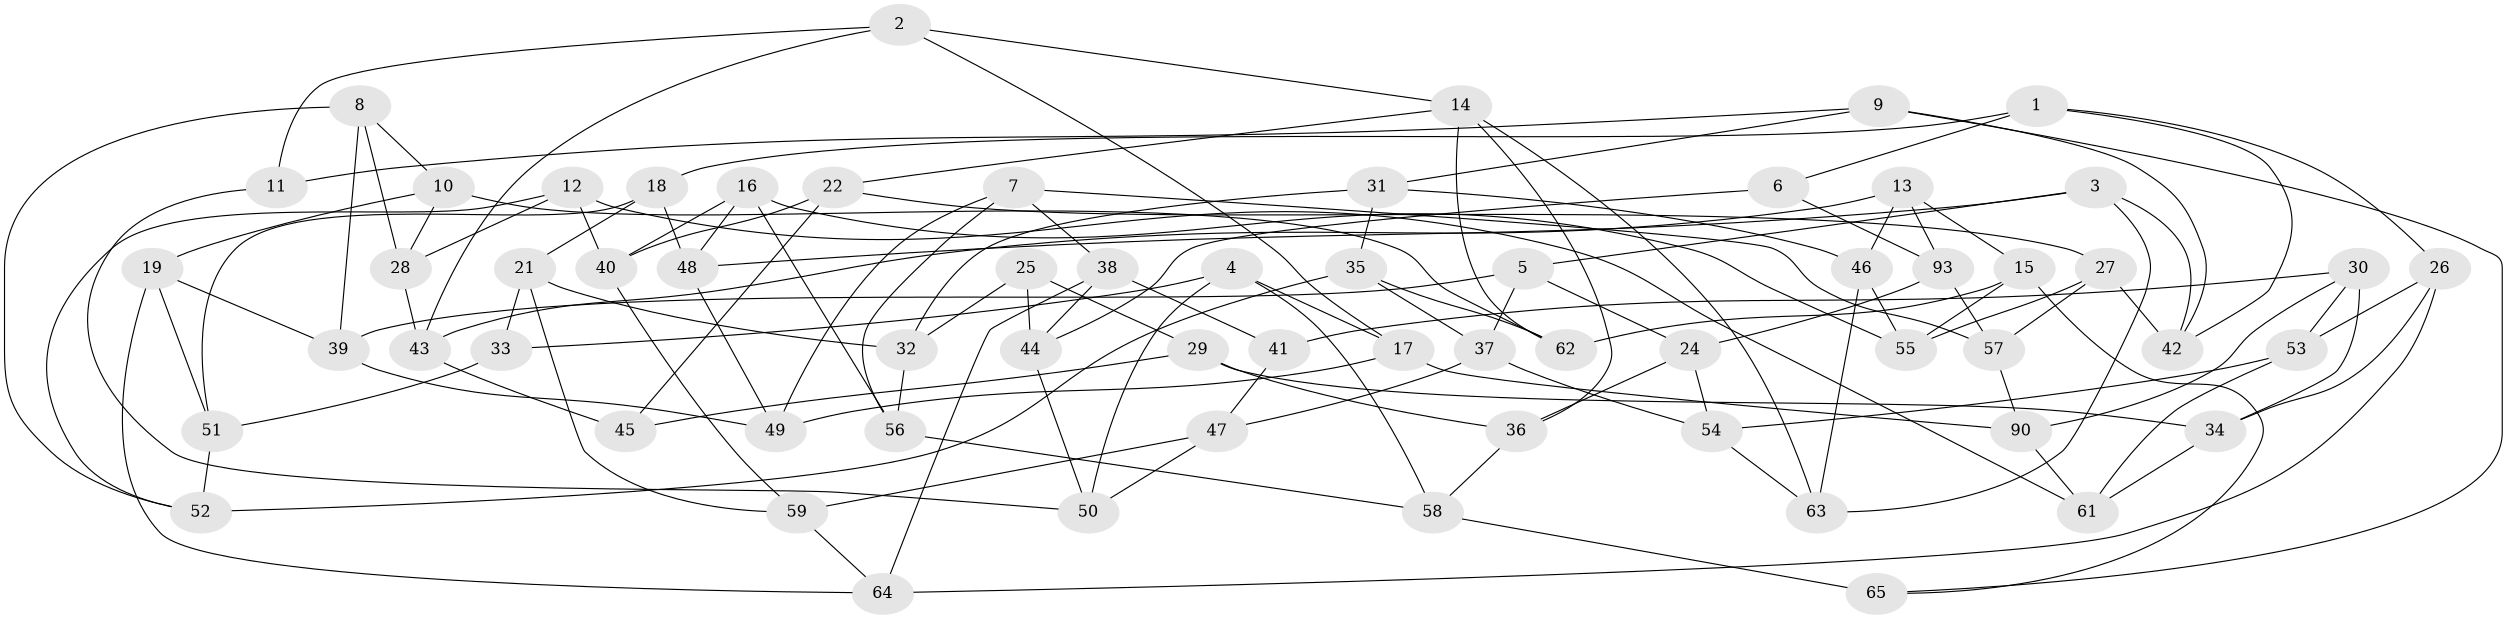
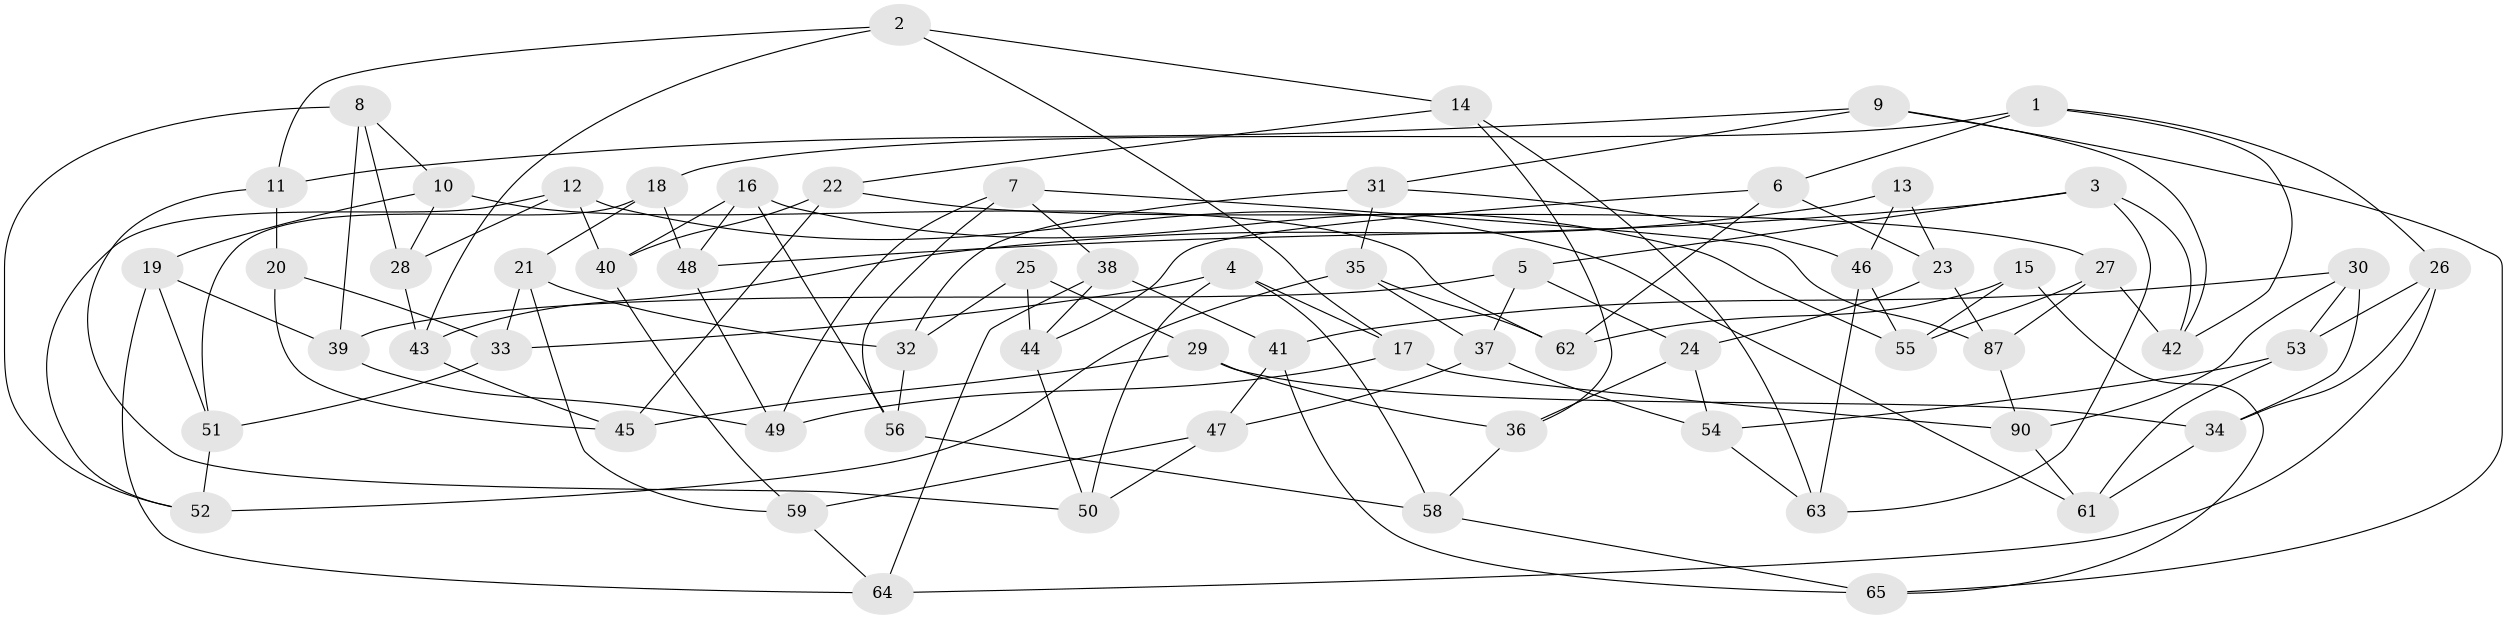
(1956, 223) -> none
(1466, 248) -> (1668, 272)
none -> (277, 269)
(1943, 269) -> (1943, 269)
(1994, 350) -> (1994, 350)
none -> (1518, 568)
